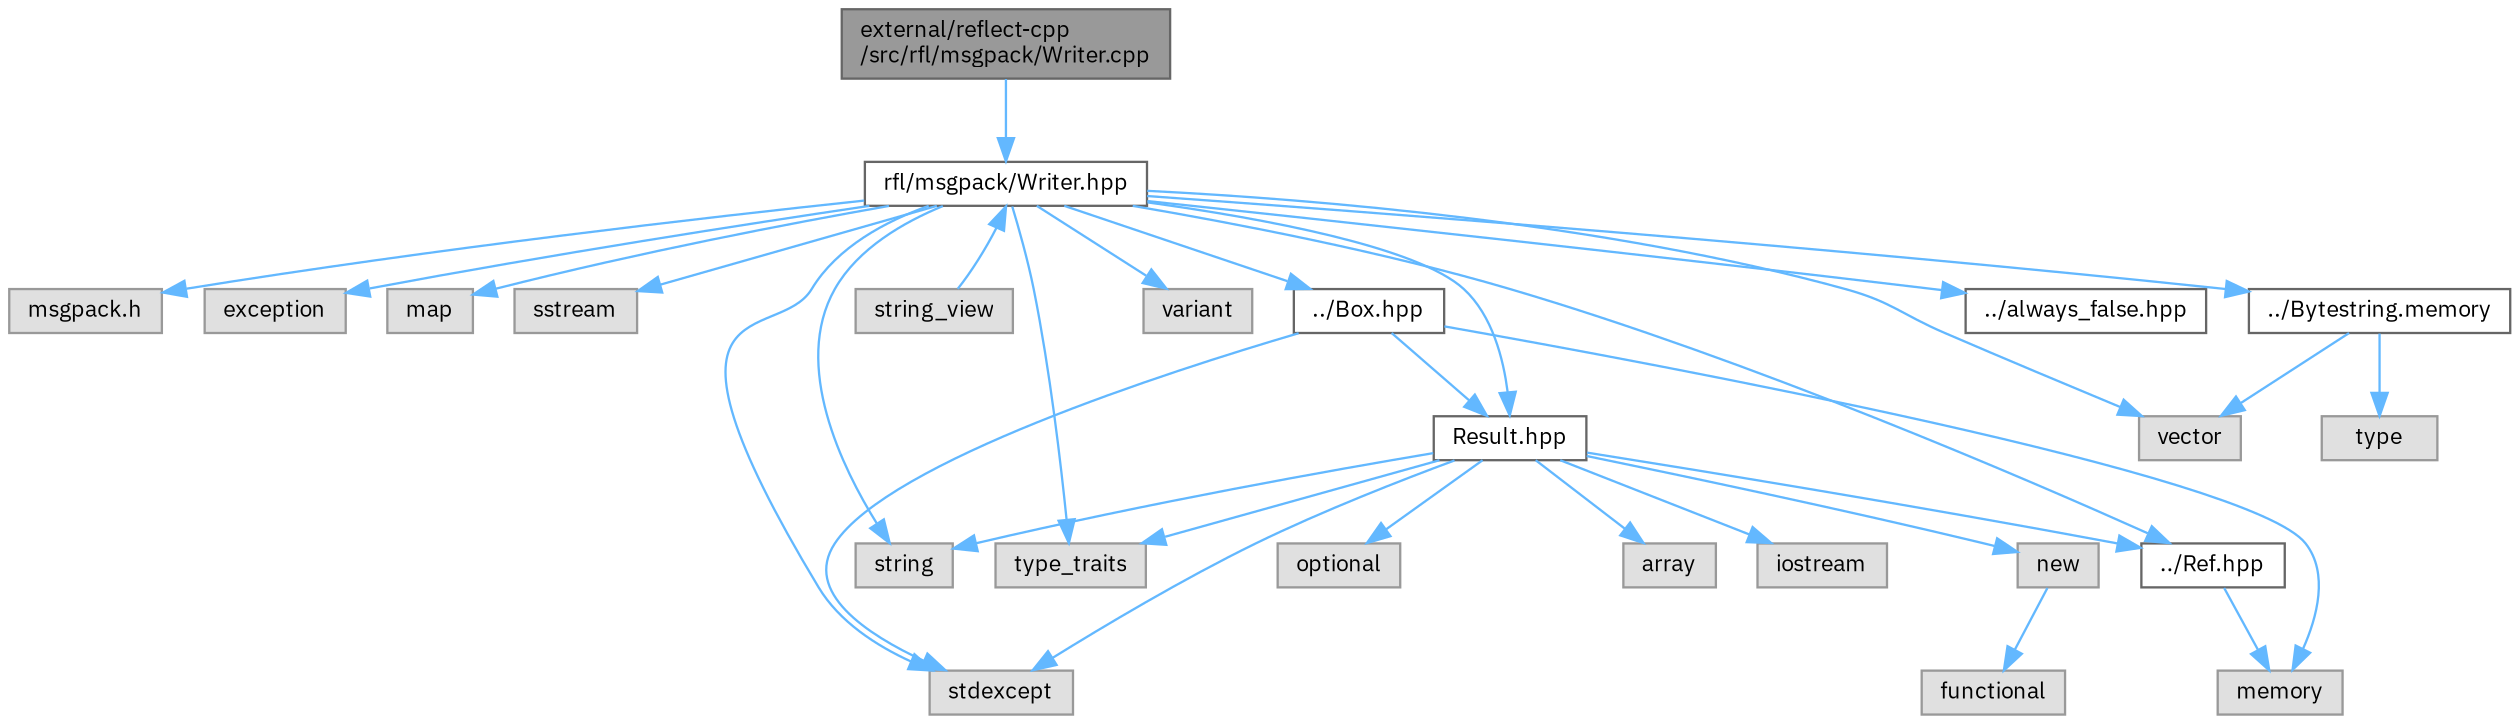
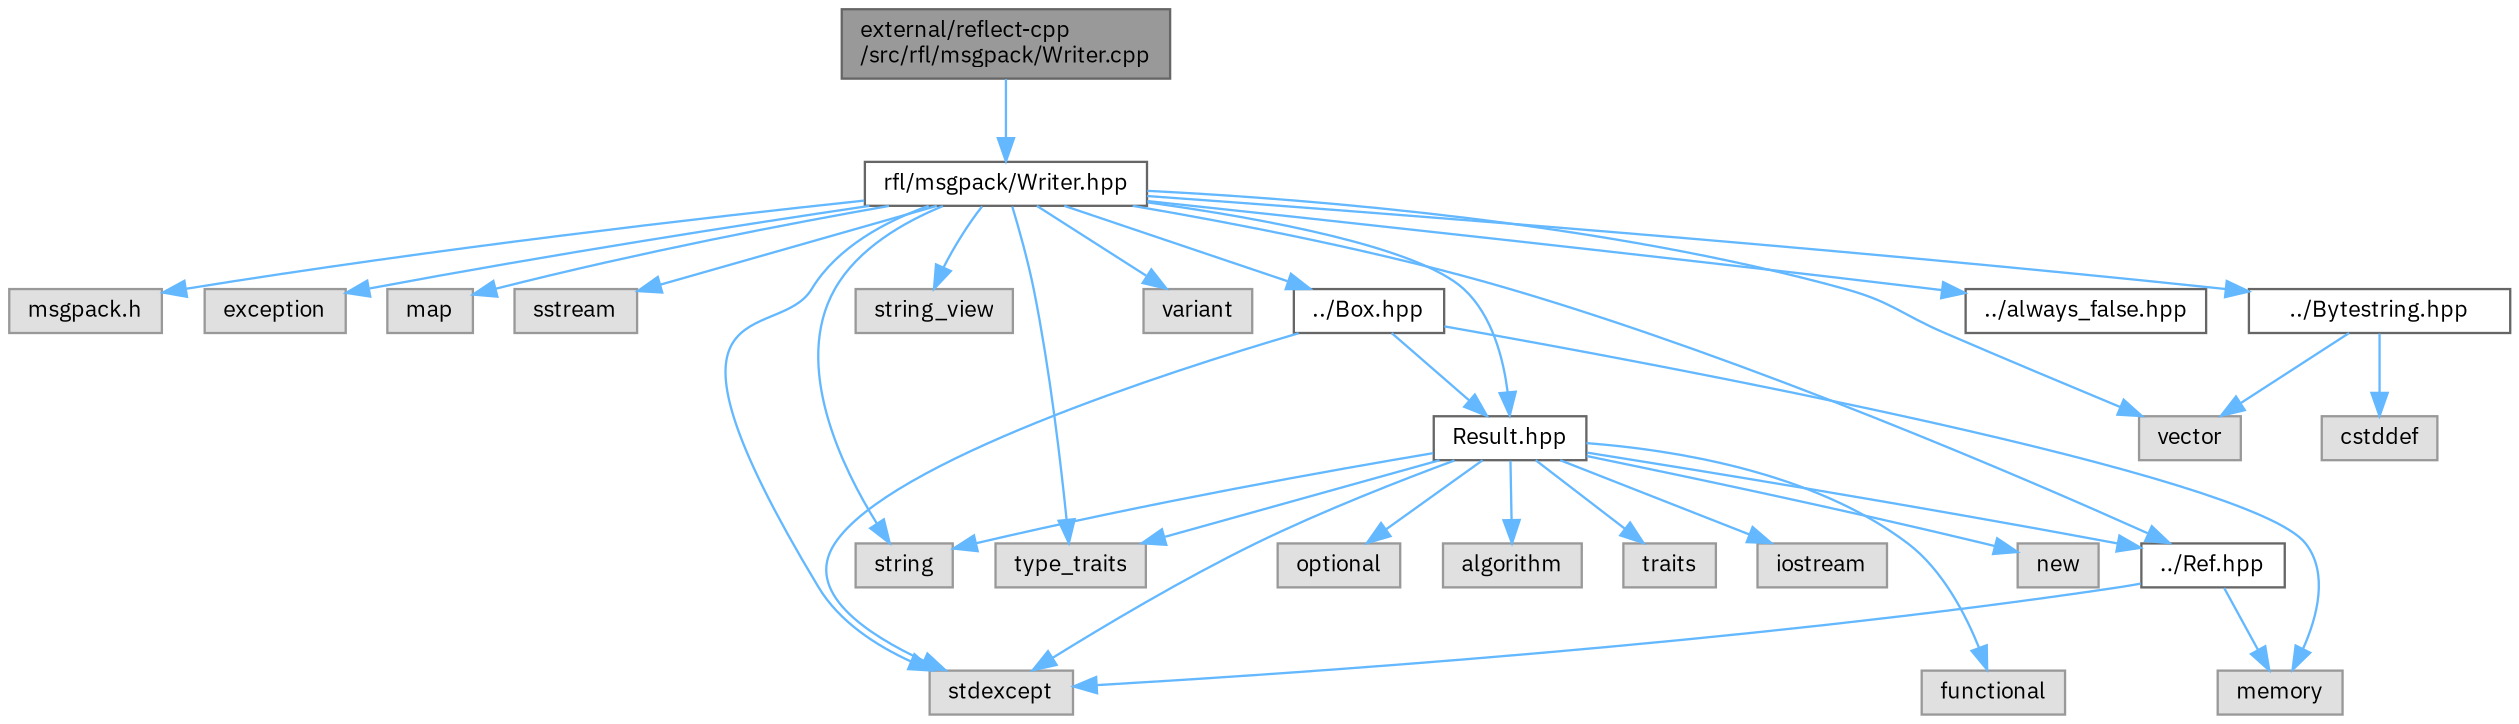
(979, 259) -> (961, 236)
(2380, 311) -> (2380, 311)
(2380, 438) -> (2380, 438)
none -> (1512, 565)
(1670, 565) -> (1670, 565)
(2031, 619) -> (1907, 543)
none -> (1620, 646)
